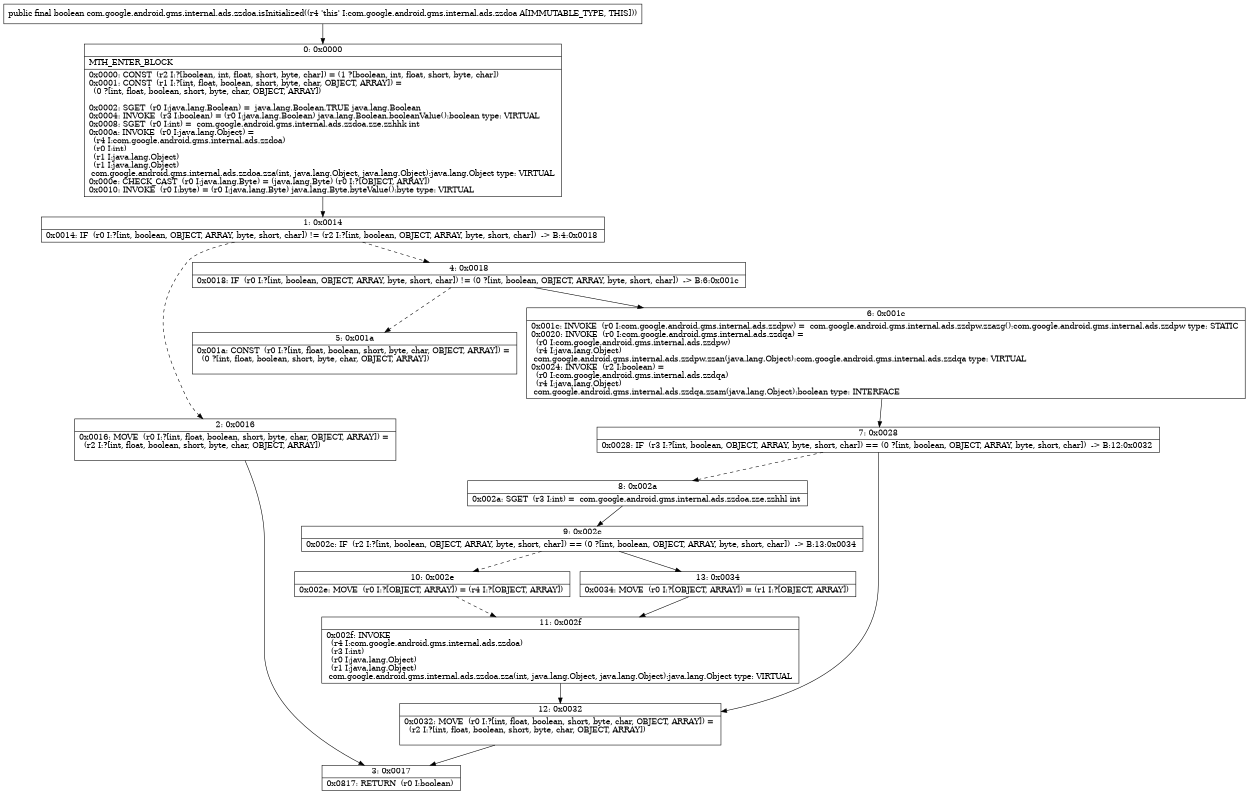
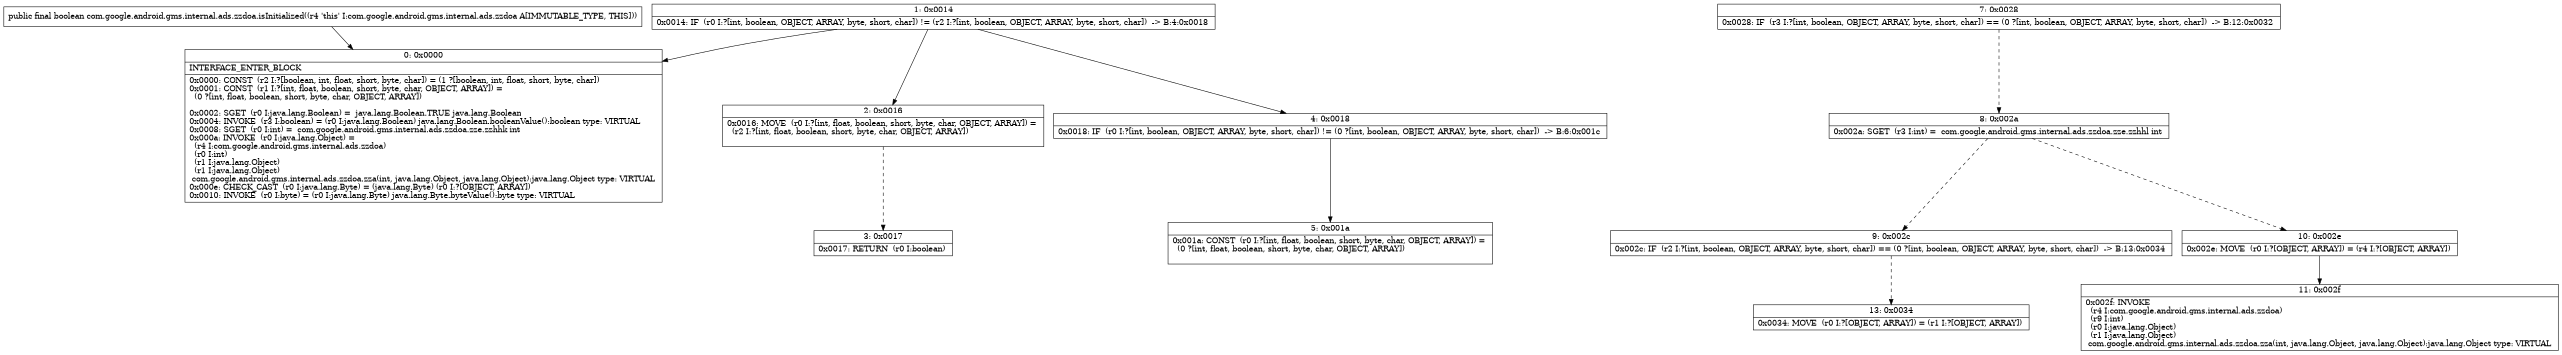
(131, 63) -> (245, 68)
(323, 204) -> (752, 43)
(393, 251) -> (1129, 71)
(420, 308) -> (1330, 178)
(164, 314) -> (911, 65)
(886, 353) -> none
(612, 514) -> (1947, 183)
(510, 561) -> (2157, 184)
(647, 561) -> (1891, 277)
(473, 606) -> (2320, 267)
(667, 606) -> none
(264, 631) -> (883, 186)
(345, 652) -> (2105, 319)
(560, 724) -> none
(391, 784) -> (883, 249)
